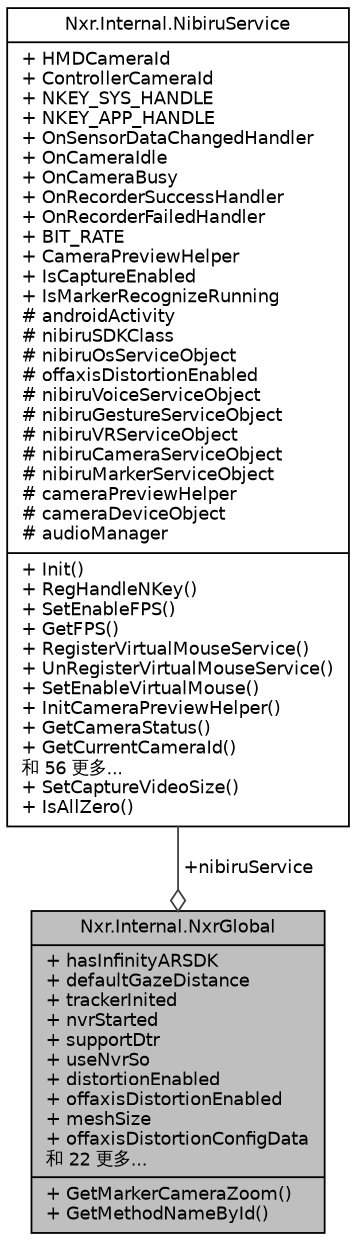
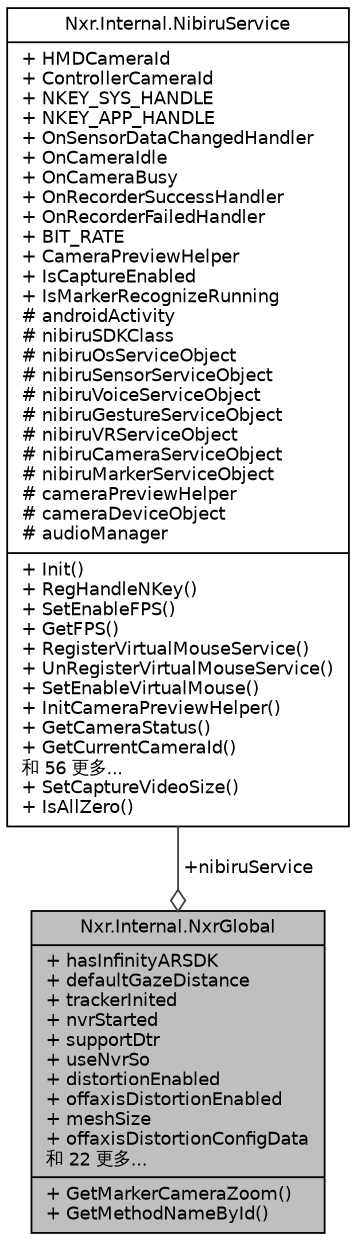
(140, 376) -> (147, 376)
